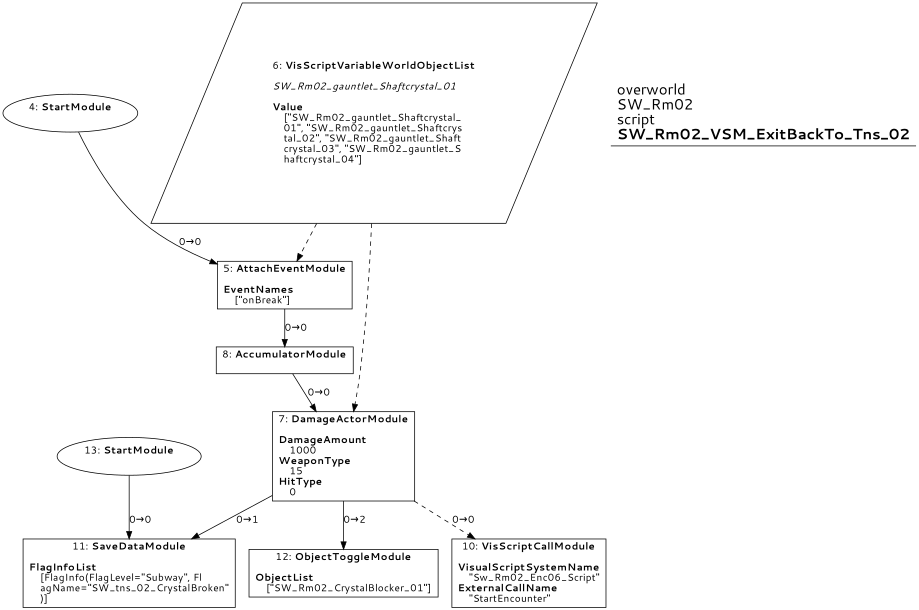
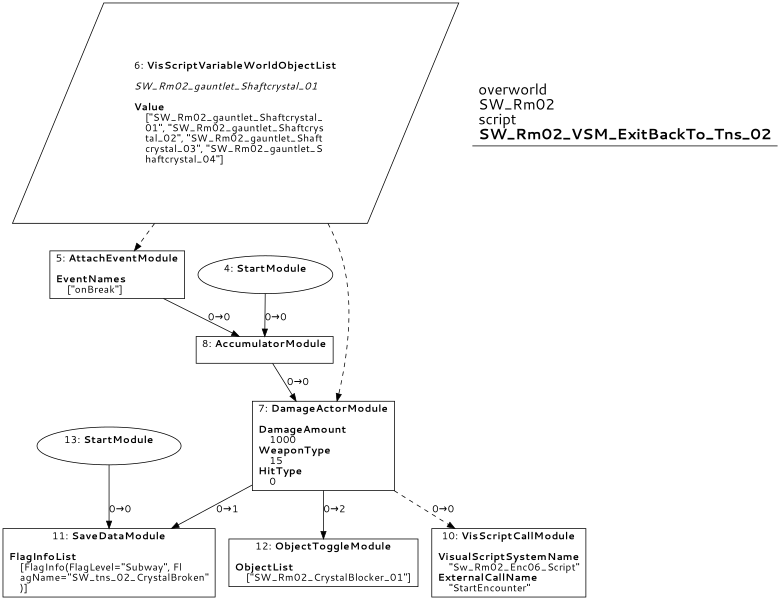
(131, 211) -> (265, 311)
